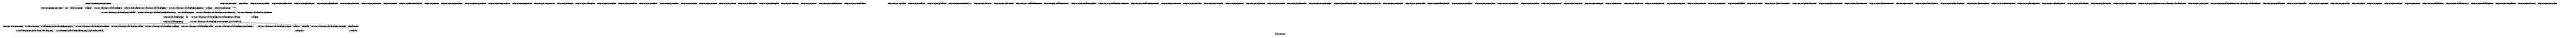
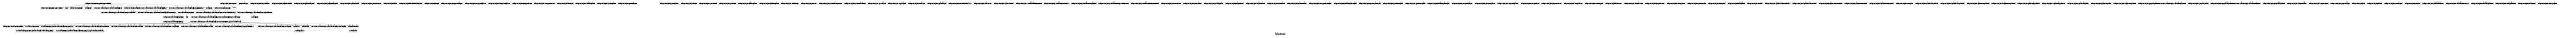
(648, 4) -> none
none -> (877, 4)
